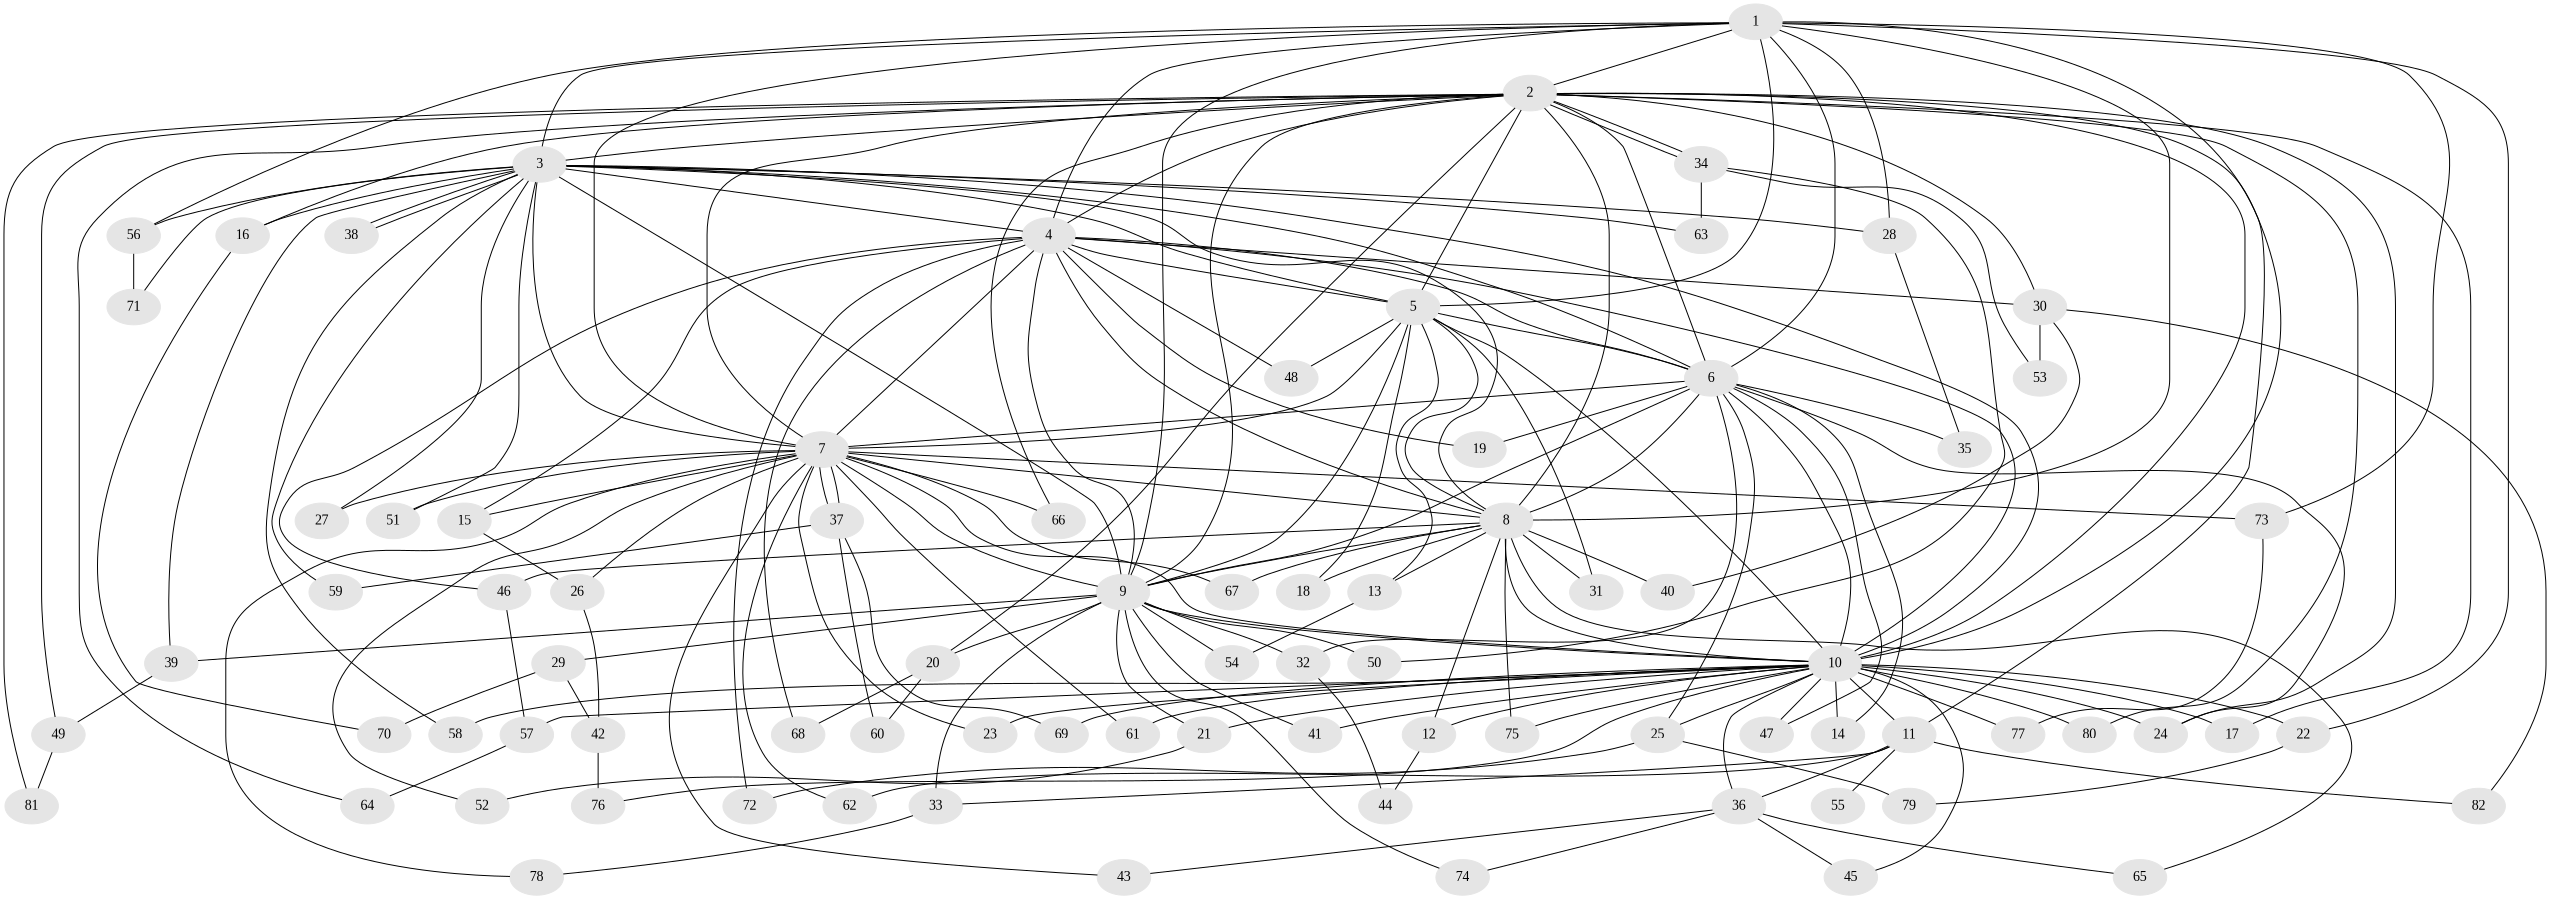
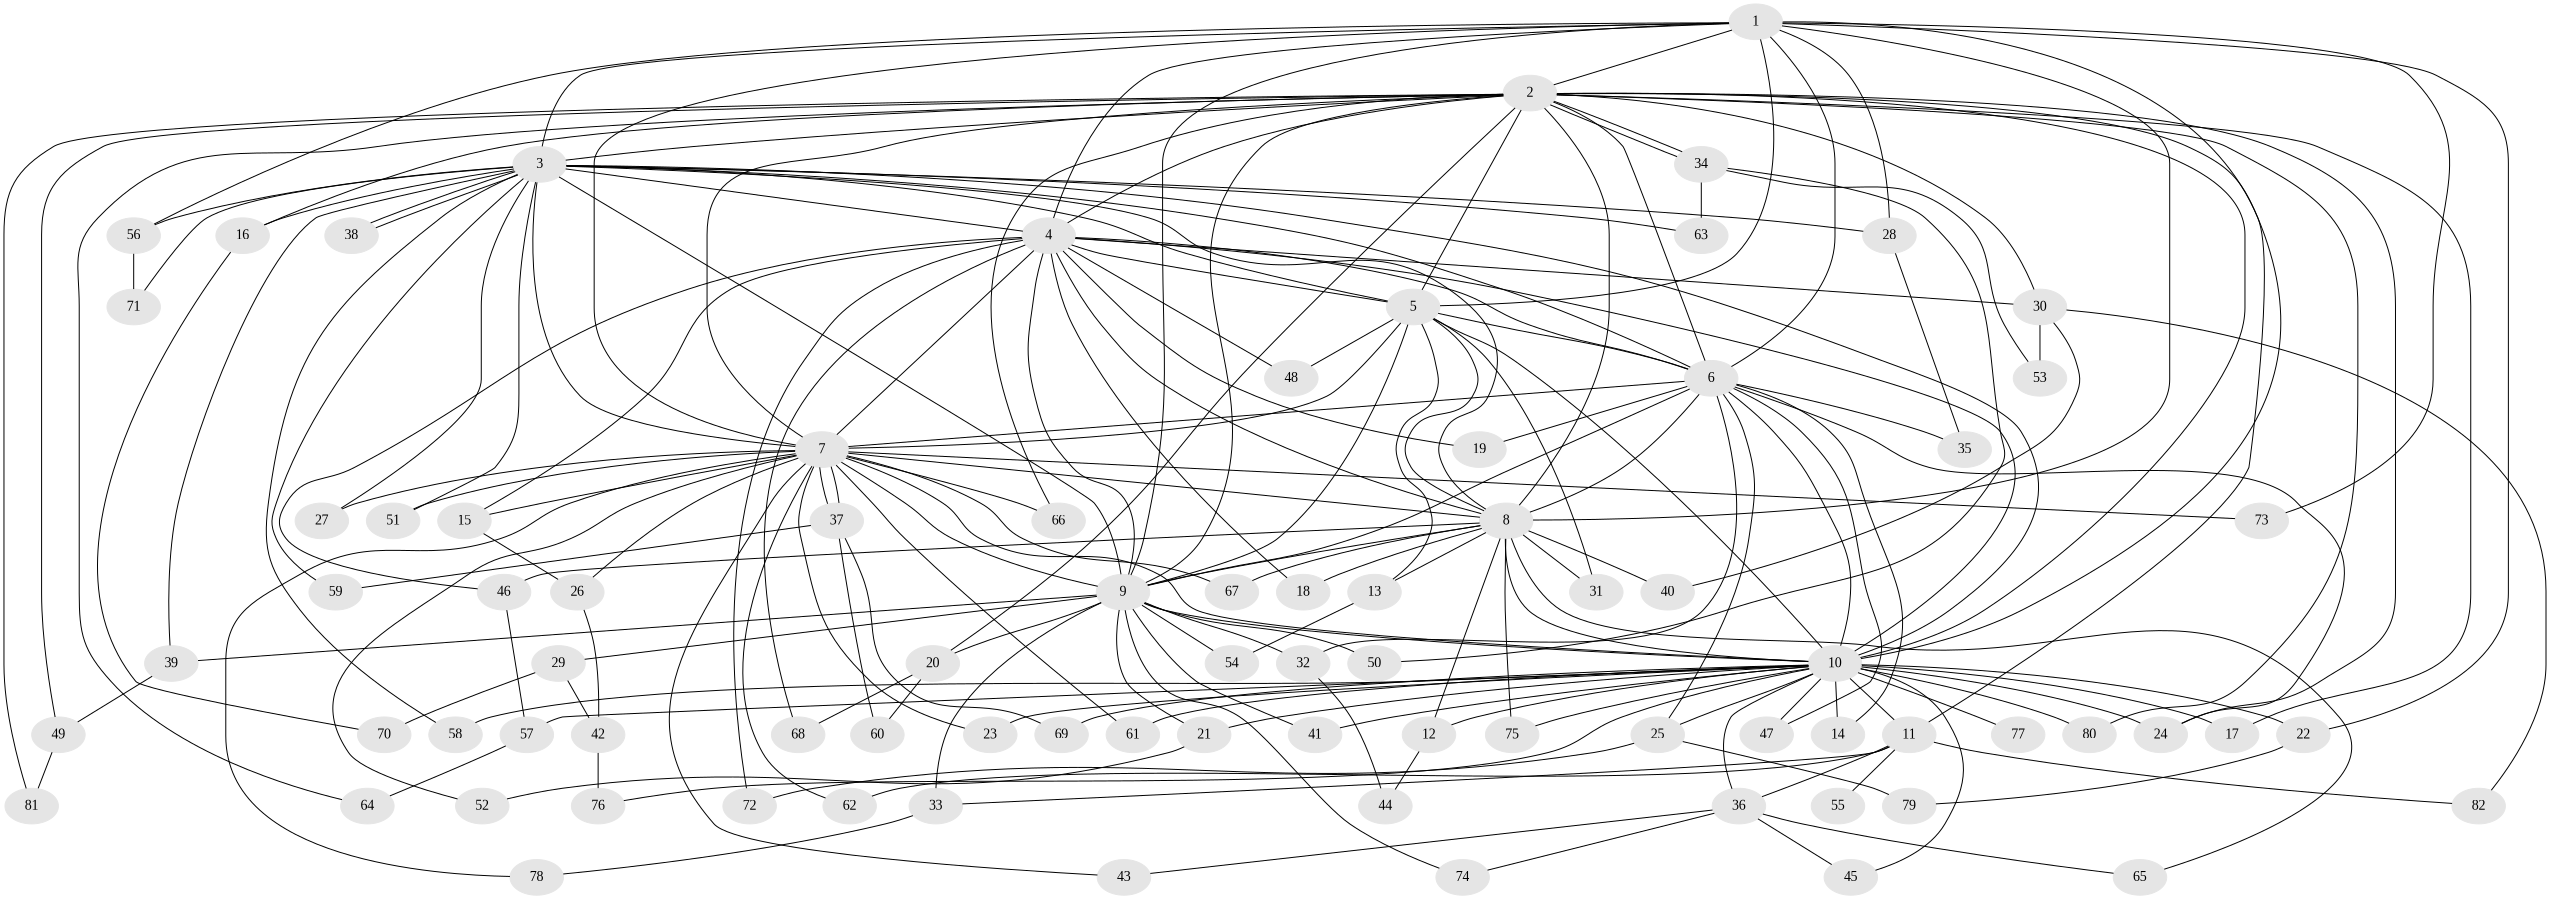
(1384, 459) -> (1151, 440)
(2205, 694) -> none
